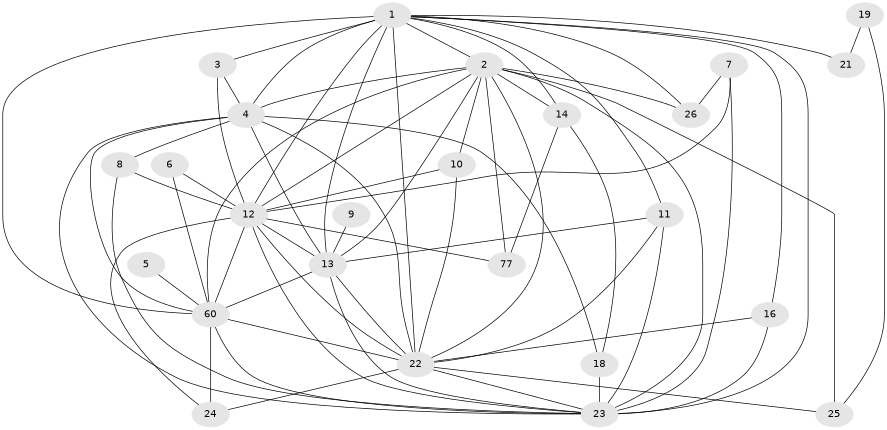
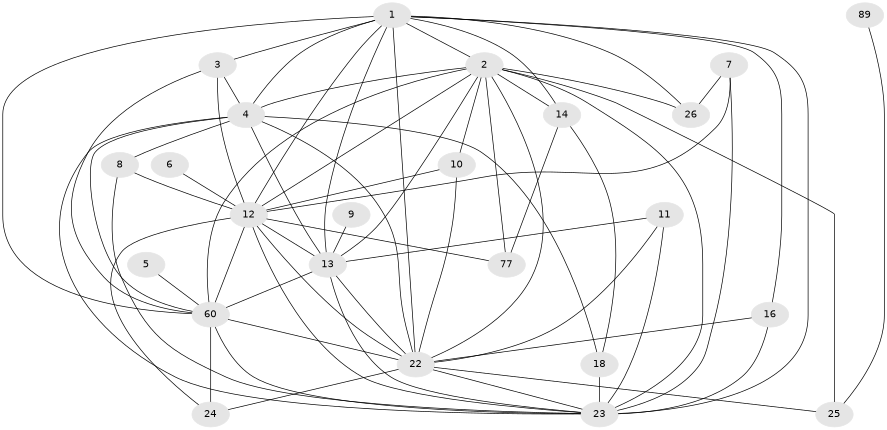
(865, 15) -> (865, 15)
(846, 65) -> none
(564, 72) -> none
(190, 240) -> (73, 195)
